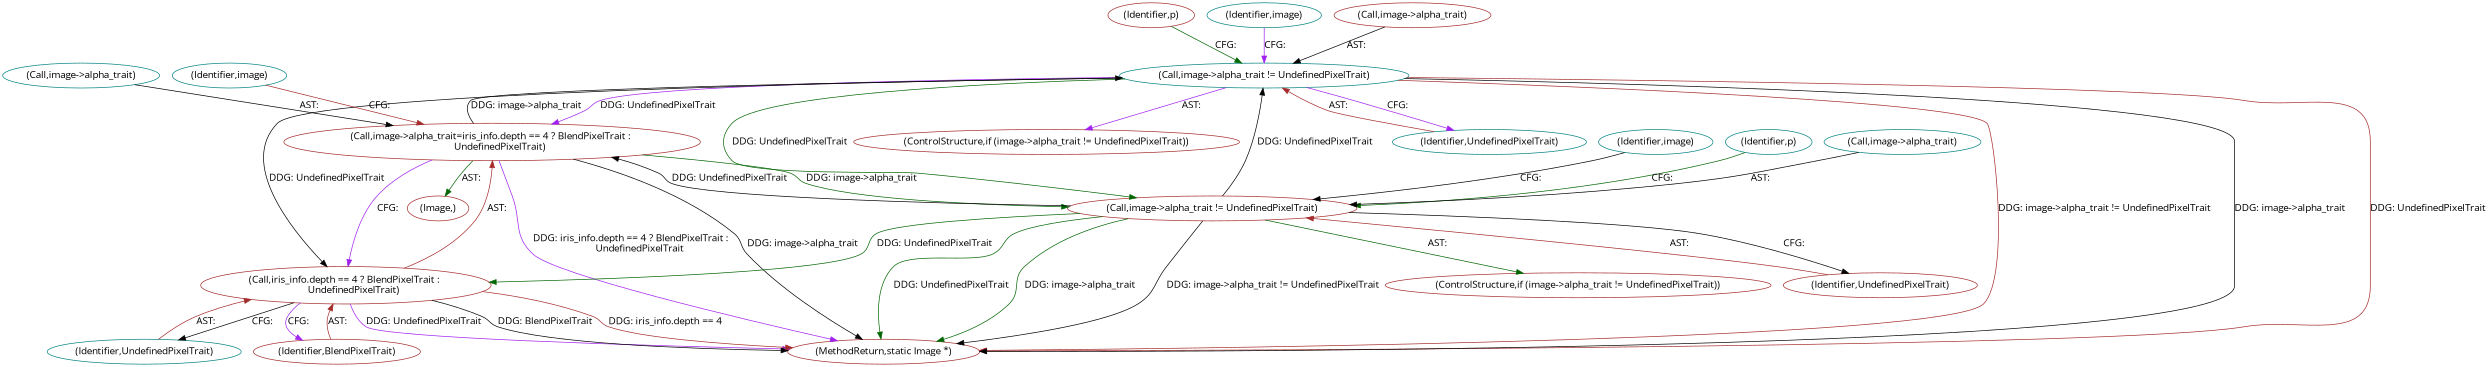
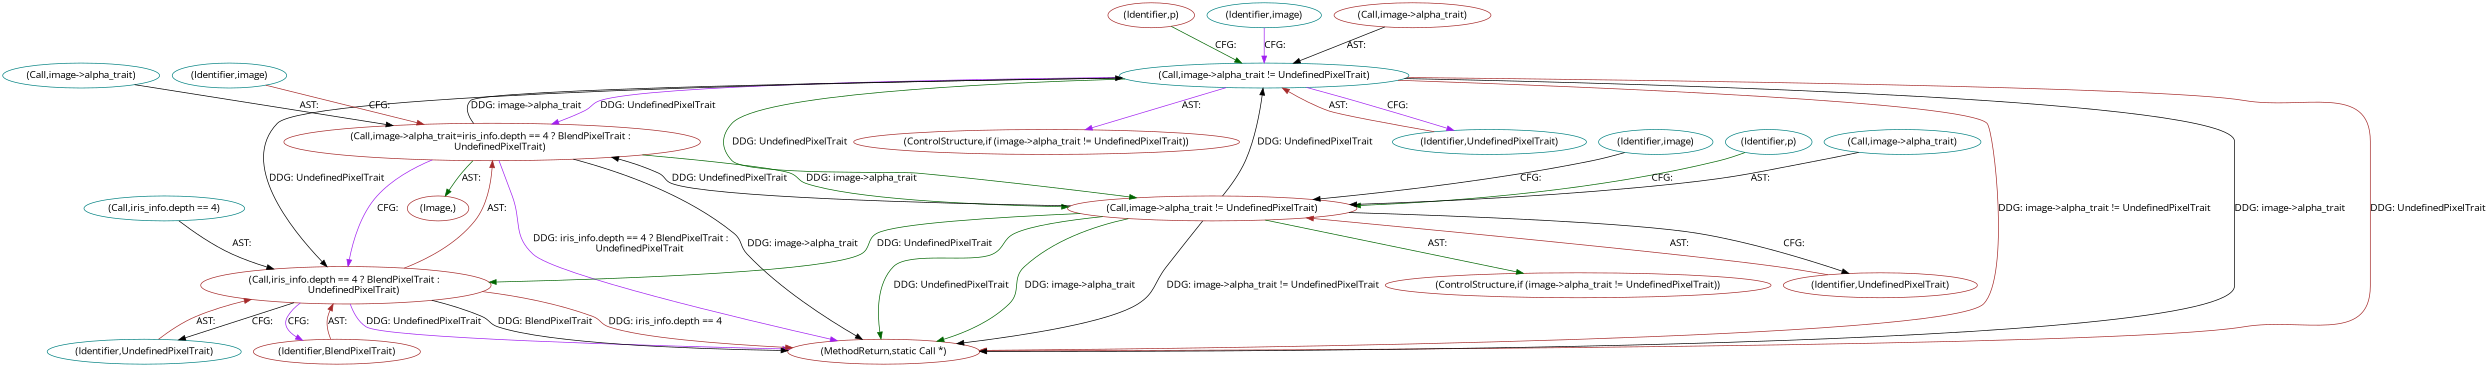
none -> (164, 208)
(884, 352) -> (884, 352)
